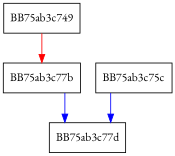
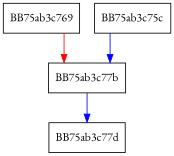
(42, 18) -> (41, 18)
(111, 104) -> (110, 44)
